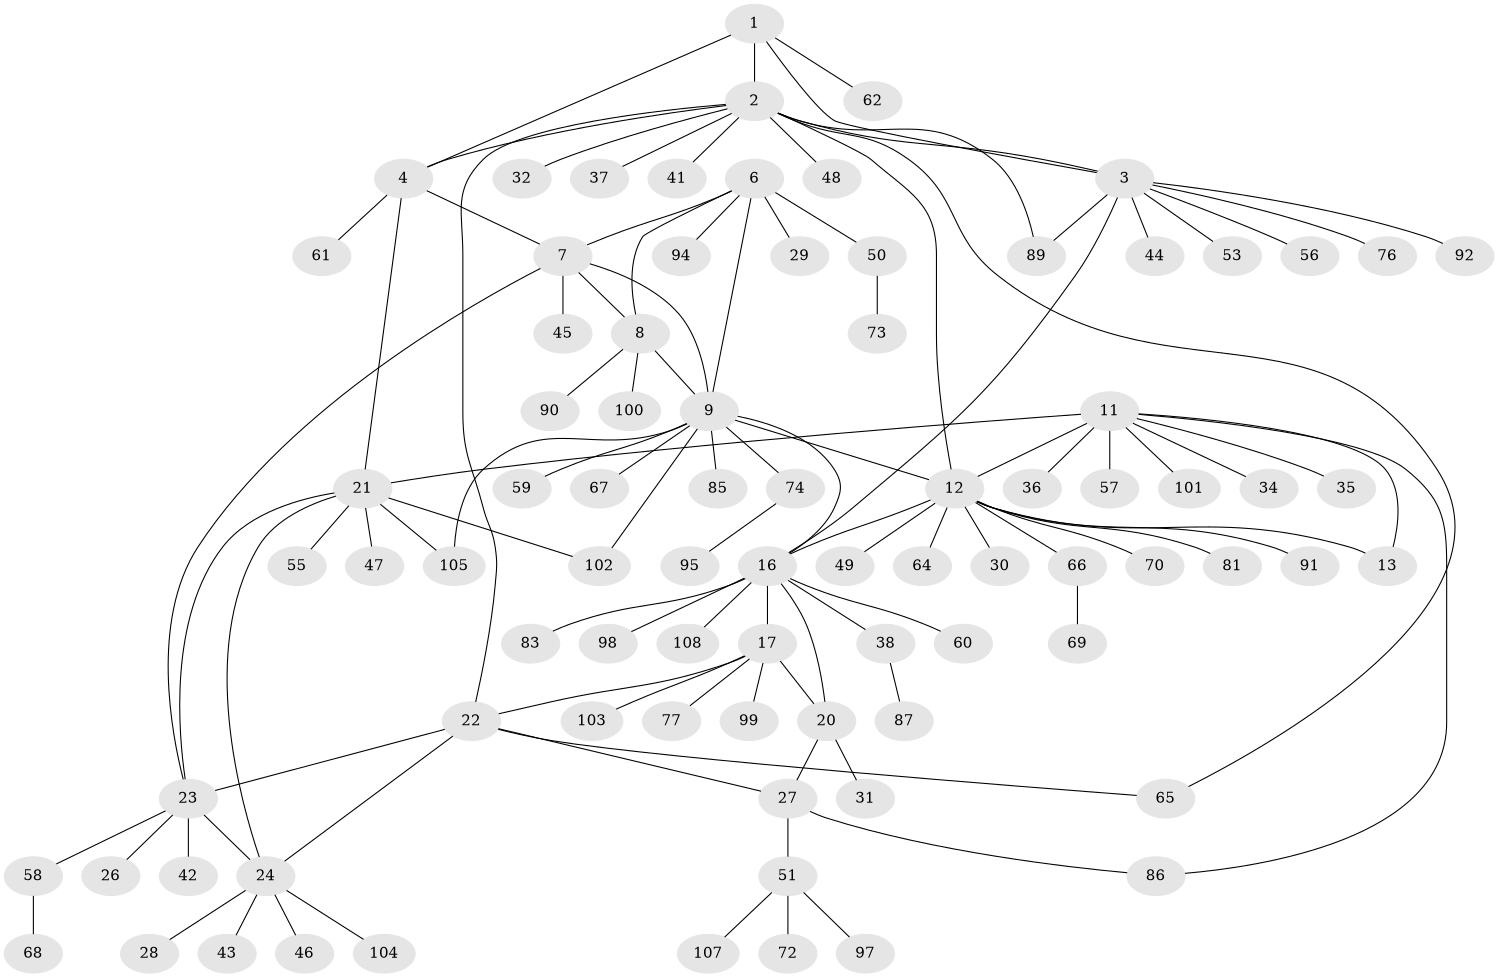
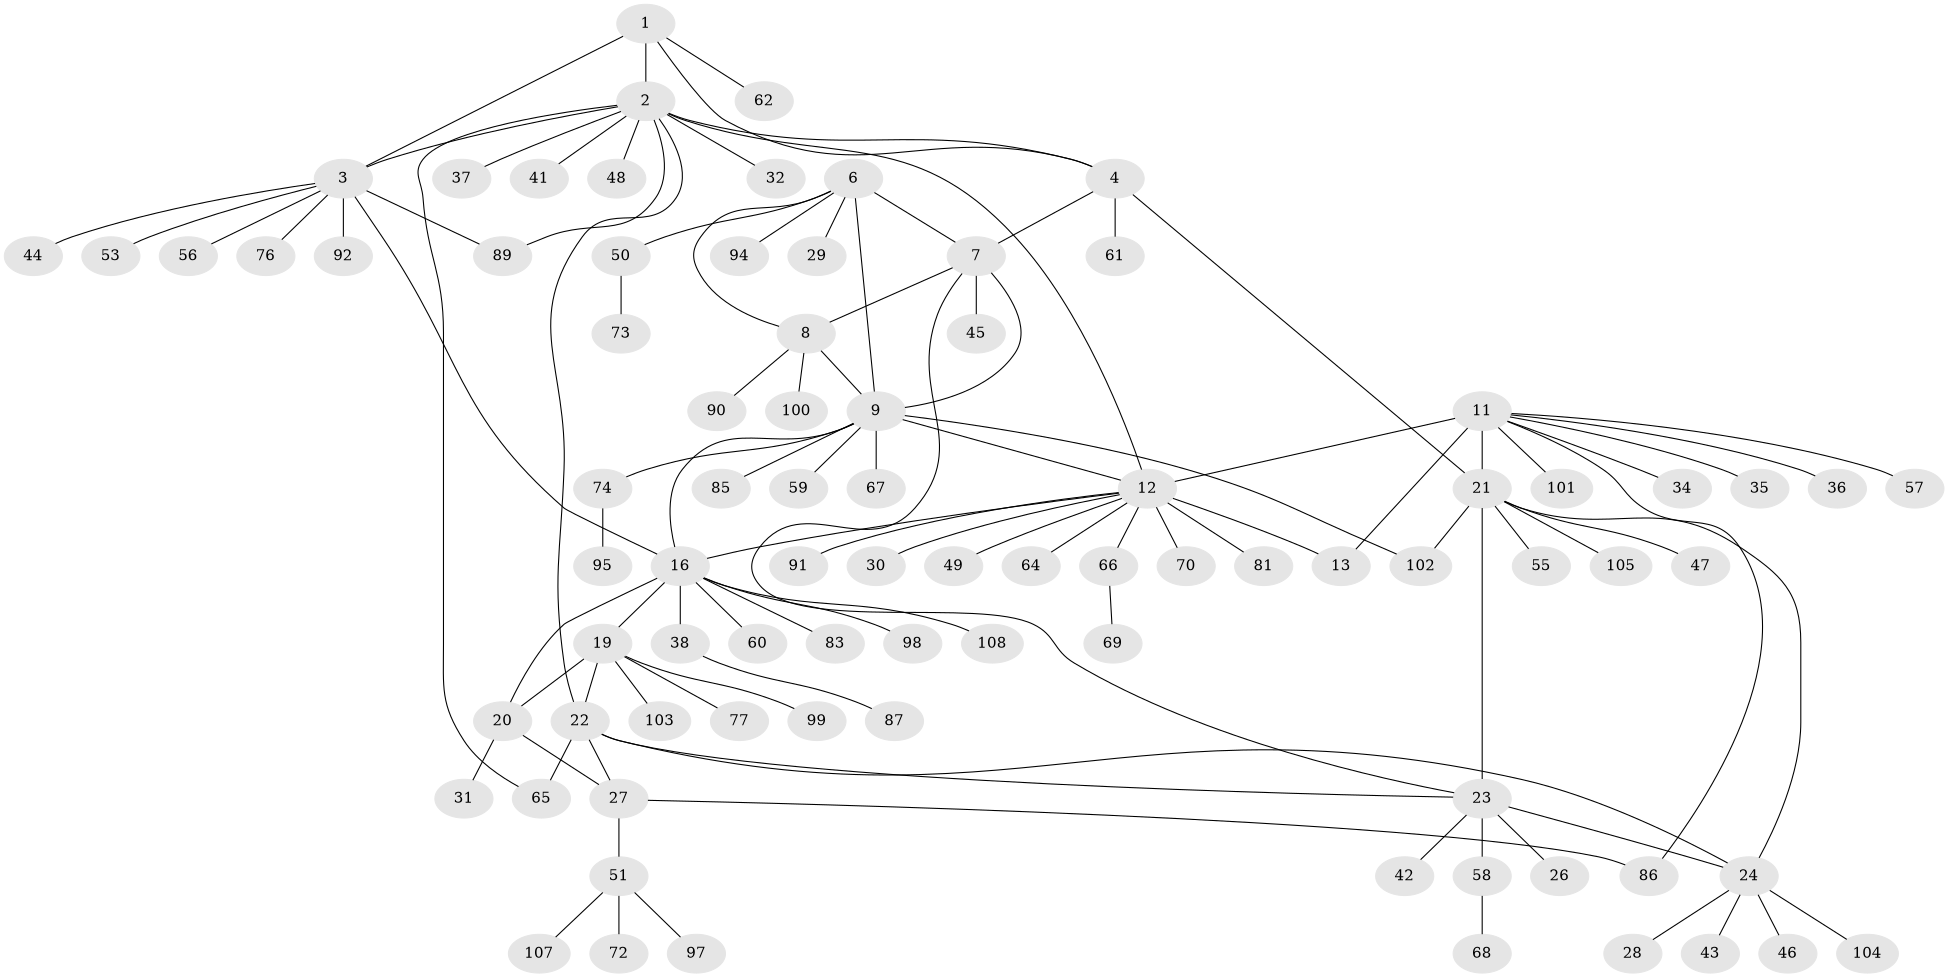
(540, 441) -> none
(767, 644) -> (603, 644)
